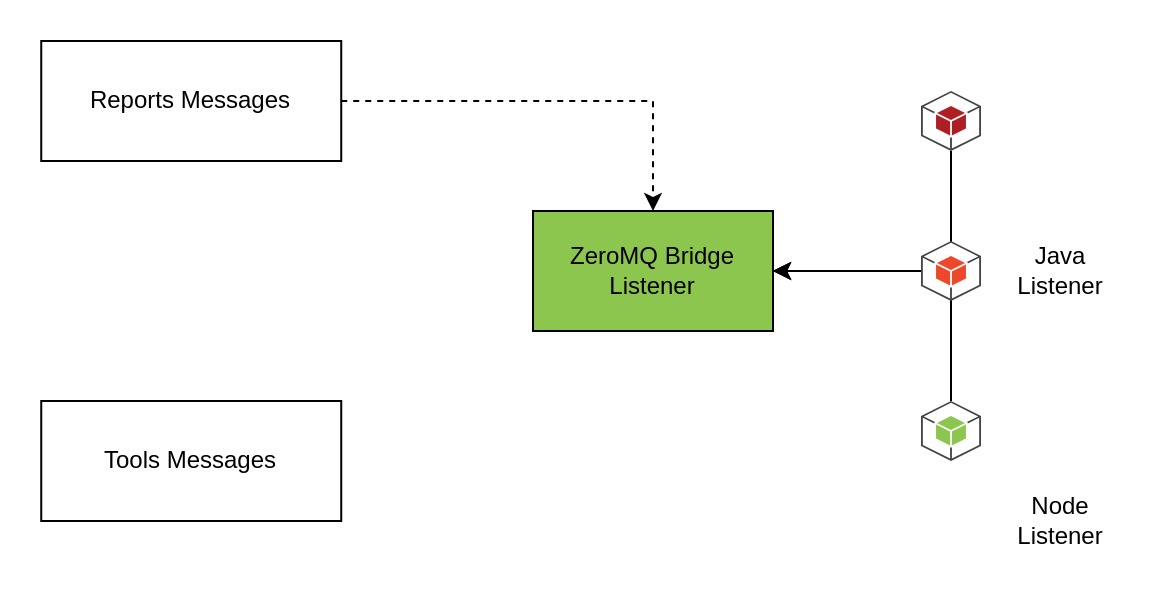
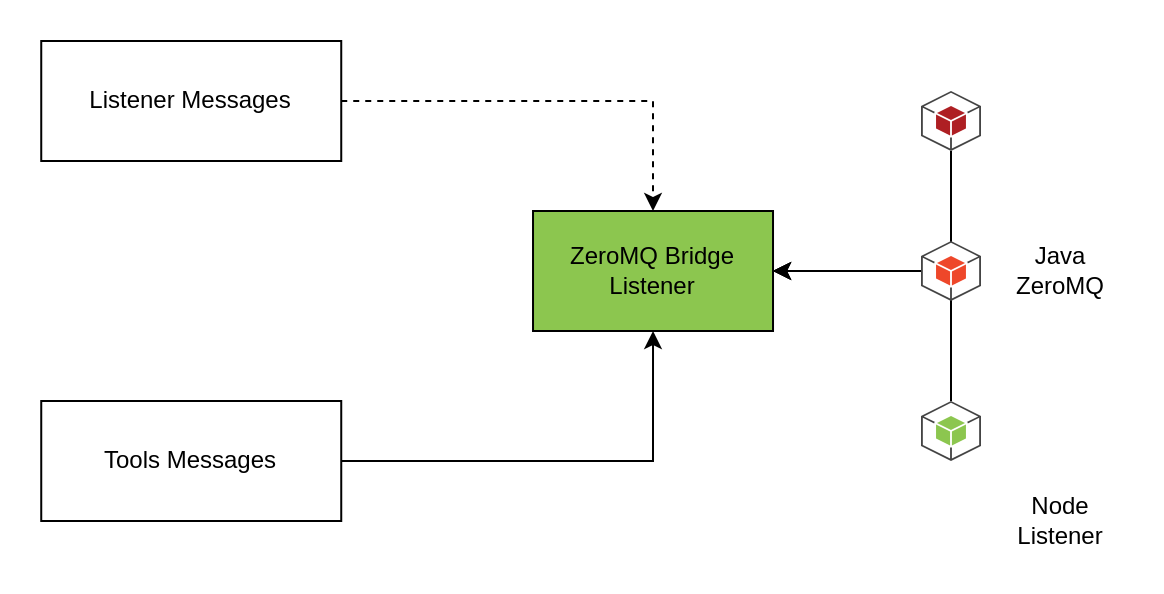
(191, 101) -> (191, 101)
(1061, 271) -> (1061, 271)
none -> (556, 461)
